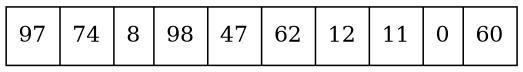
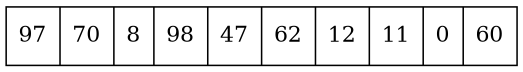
(87, 35) -> (87, 35)
